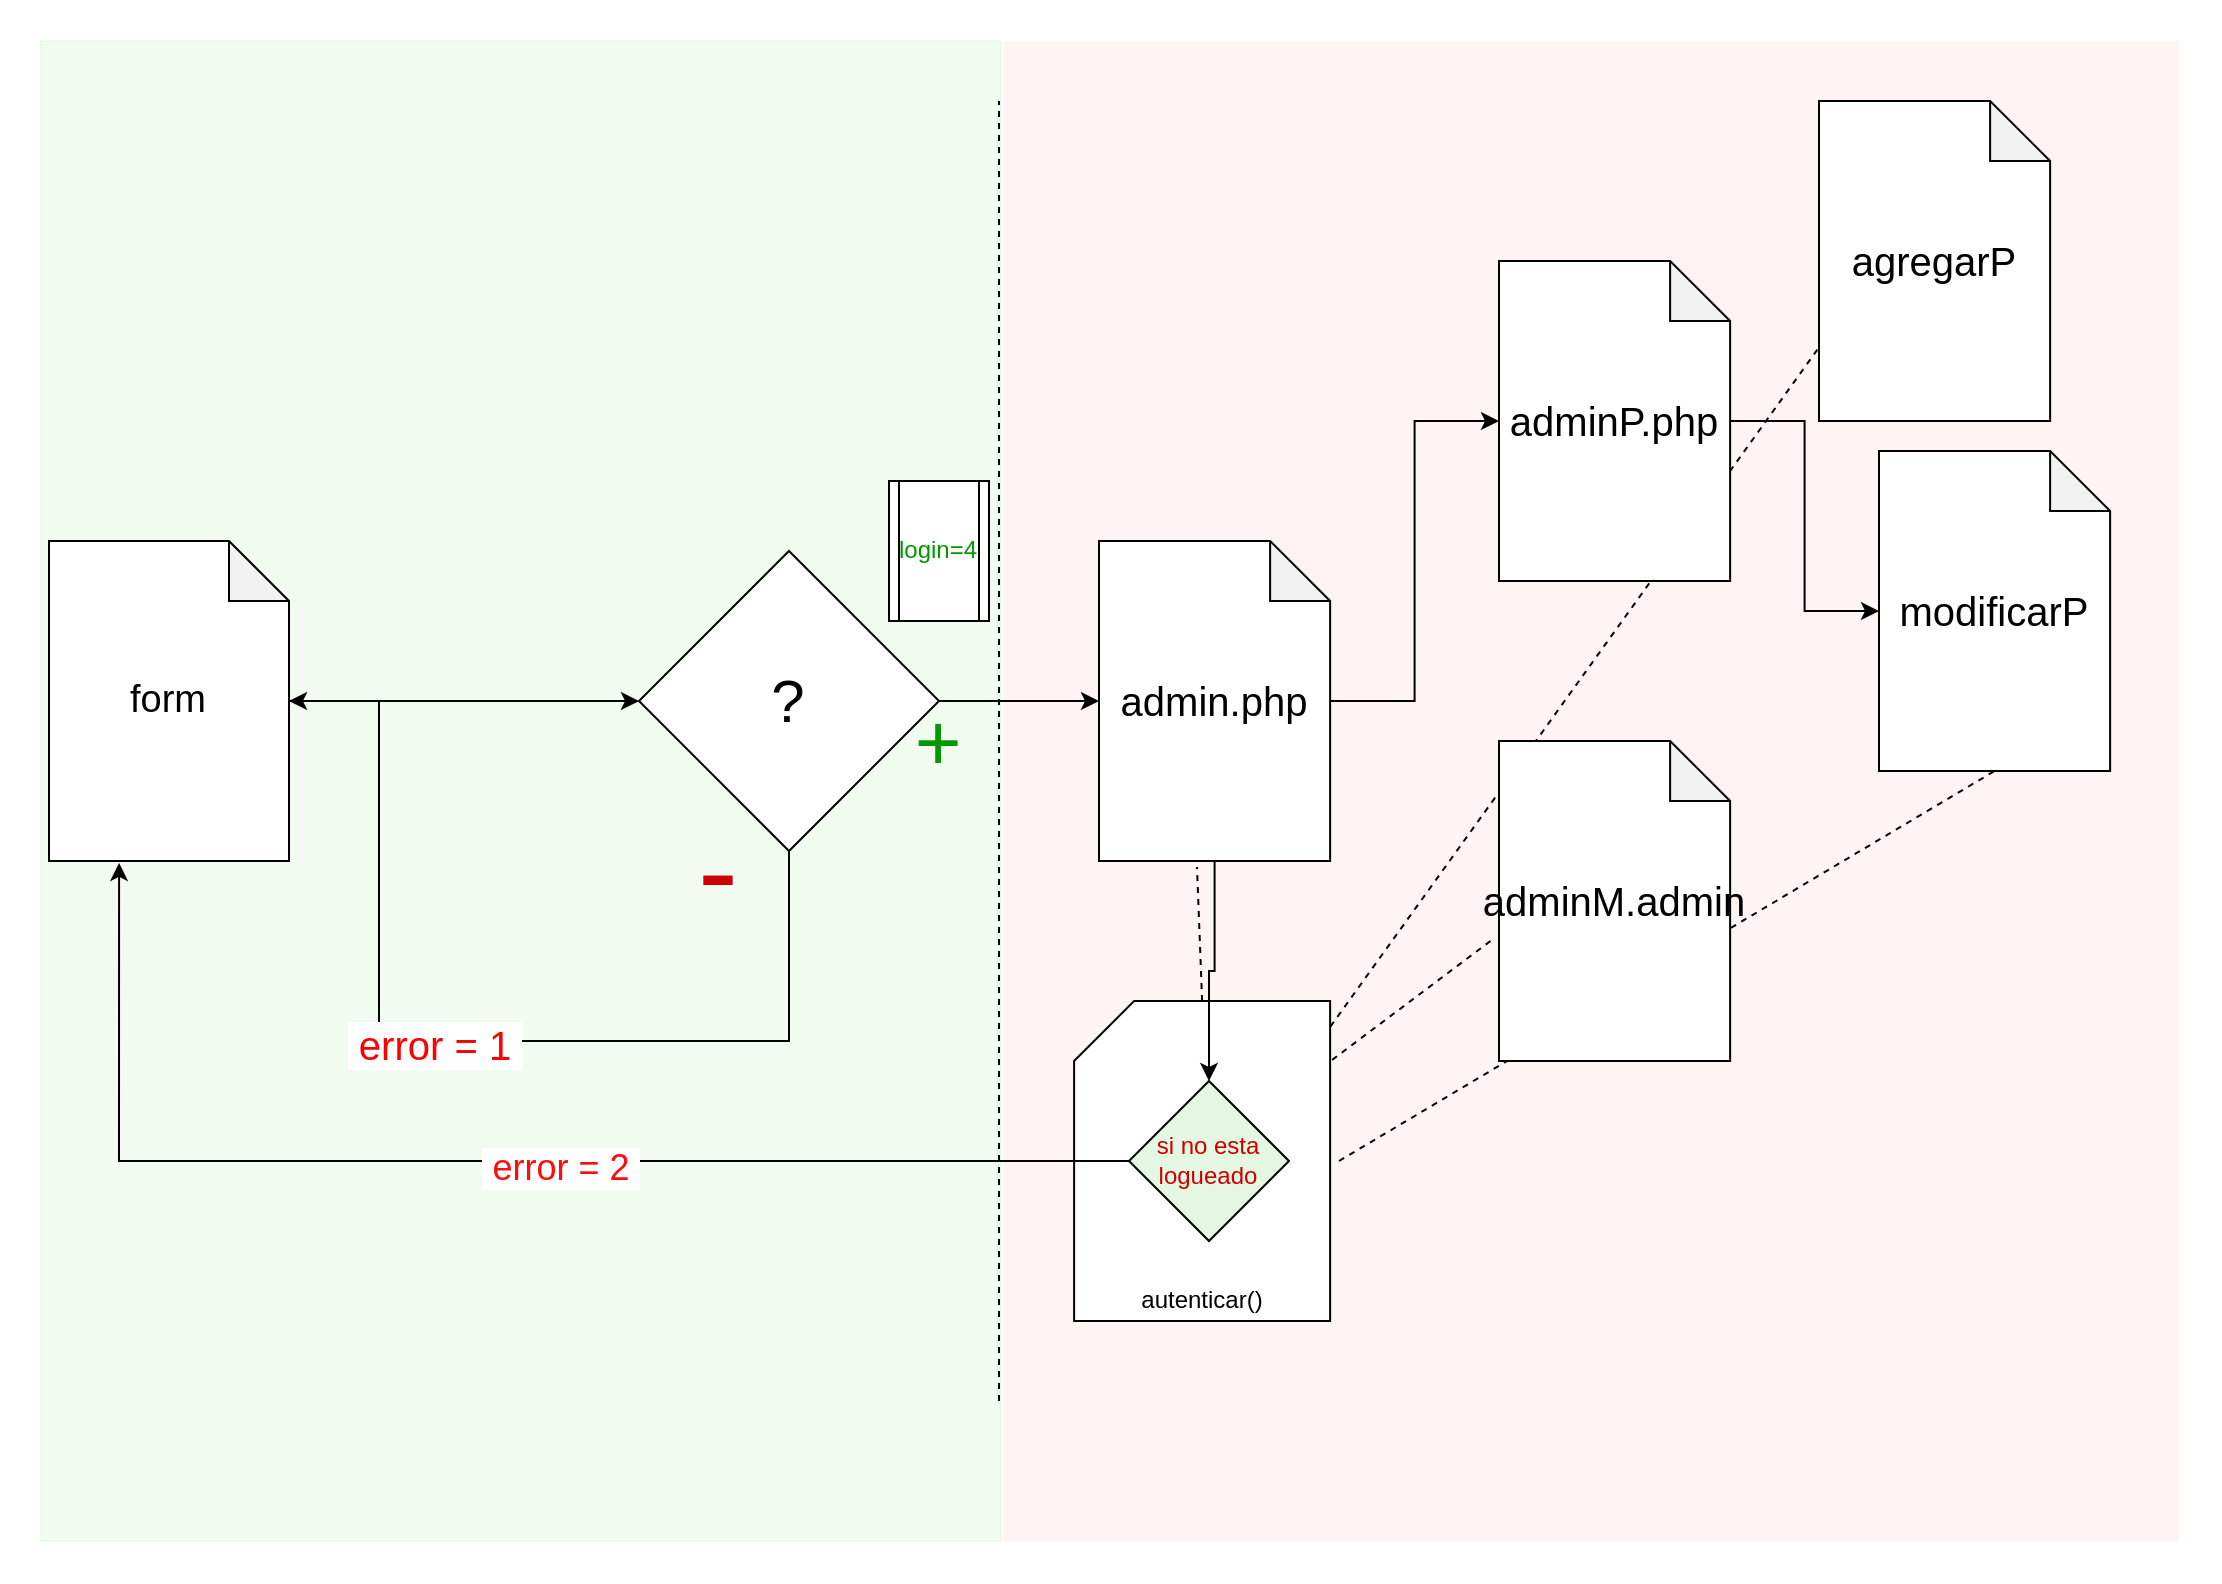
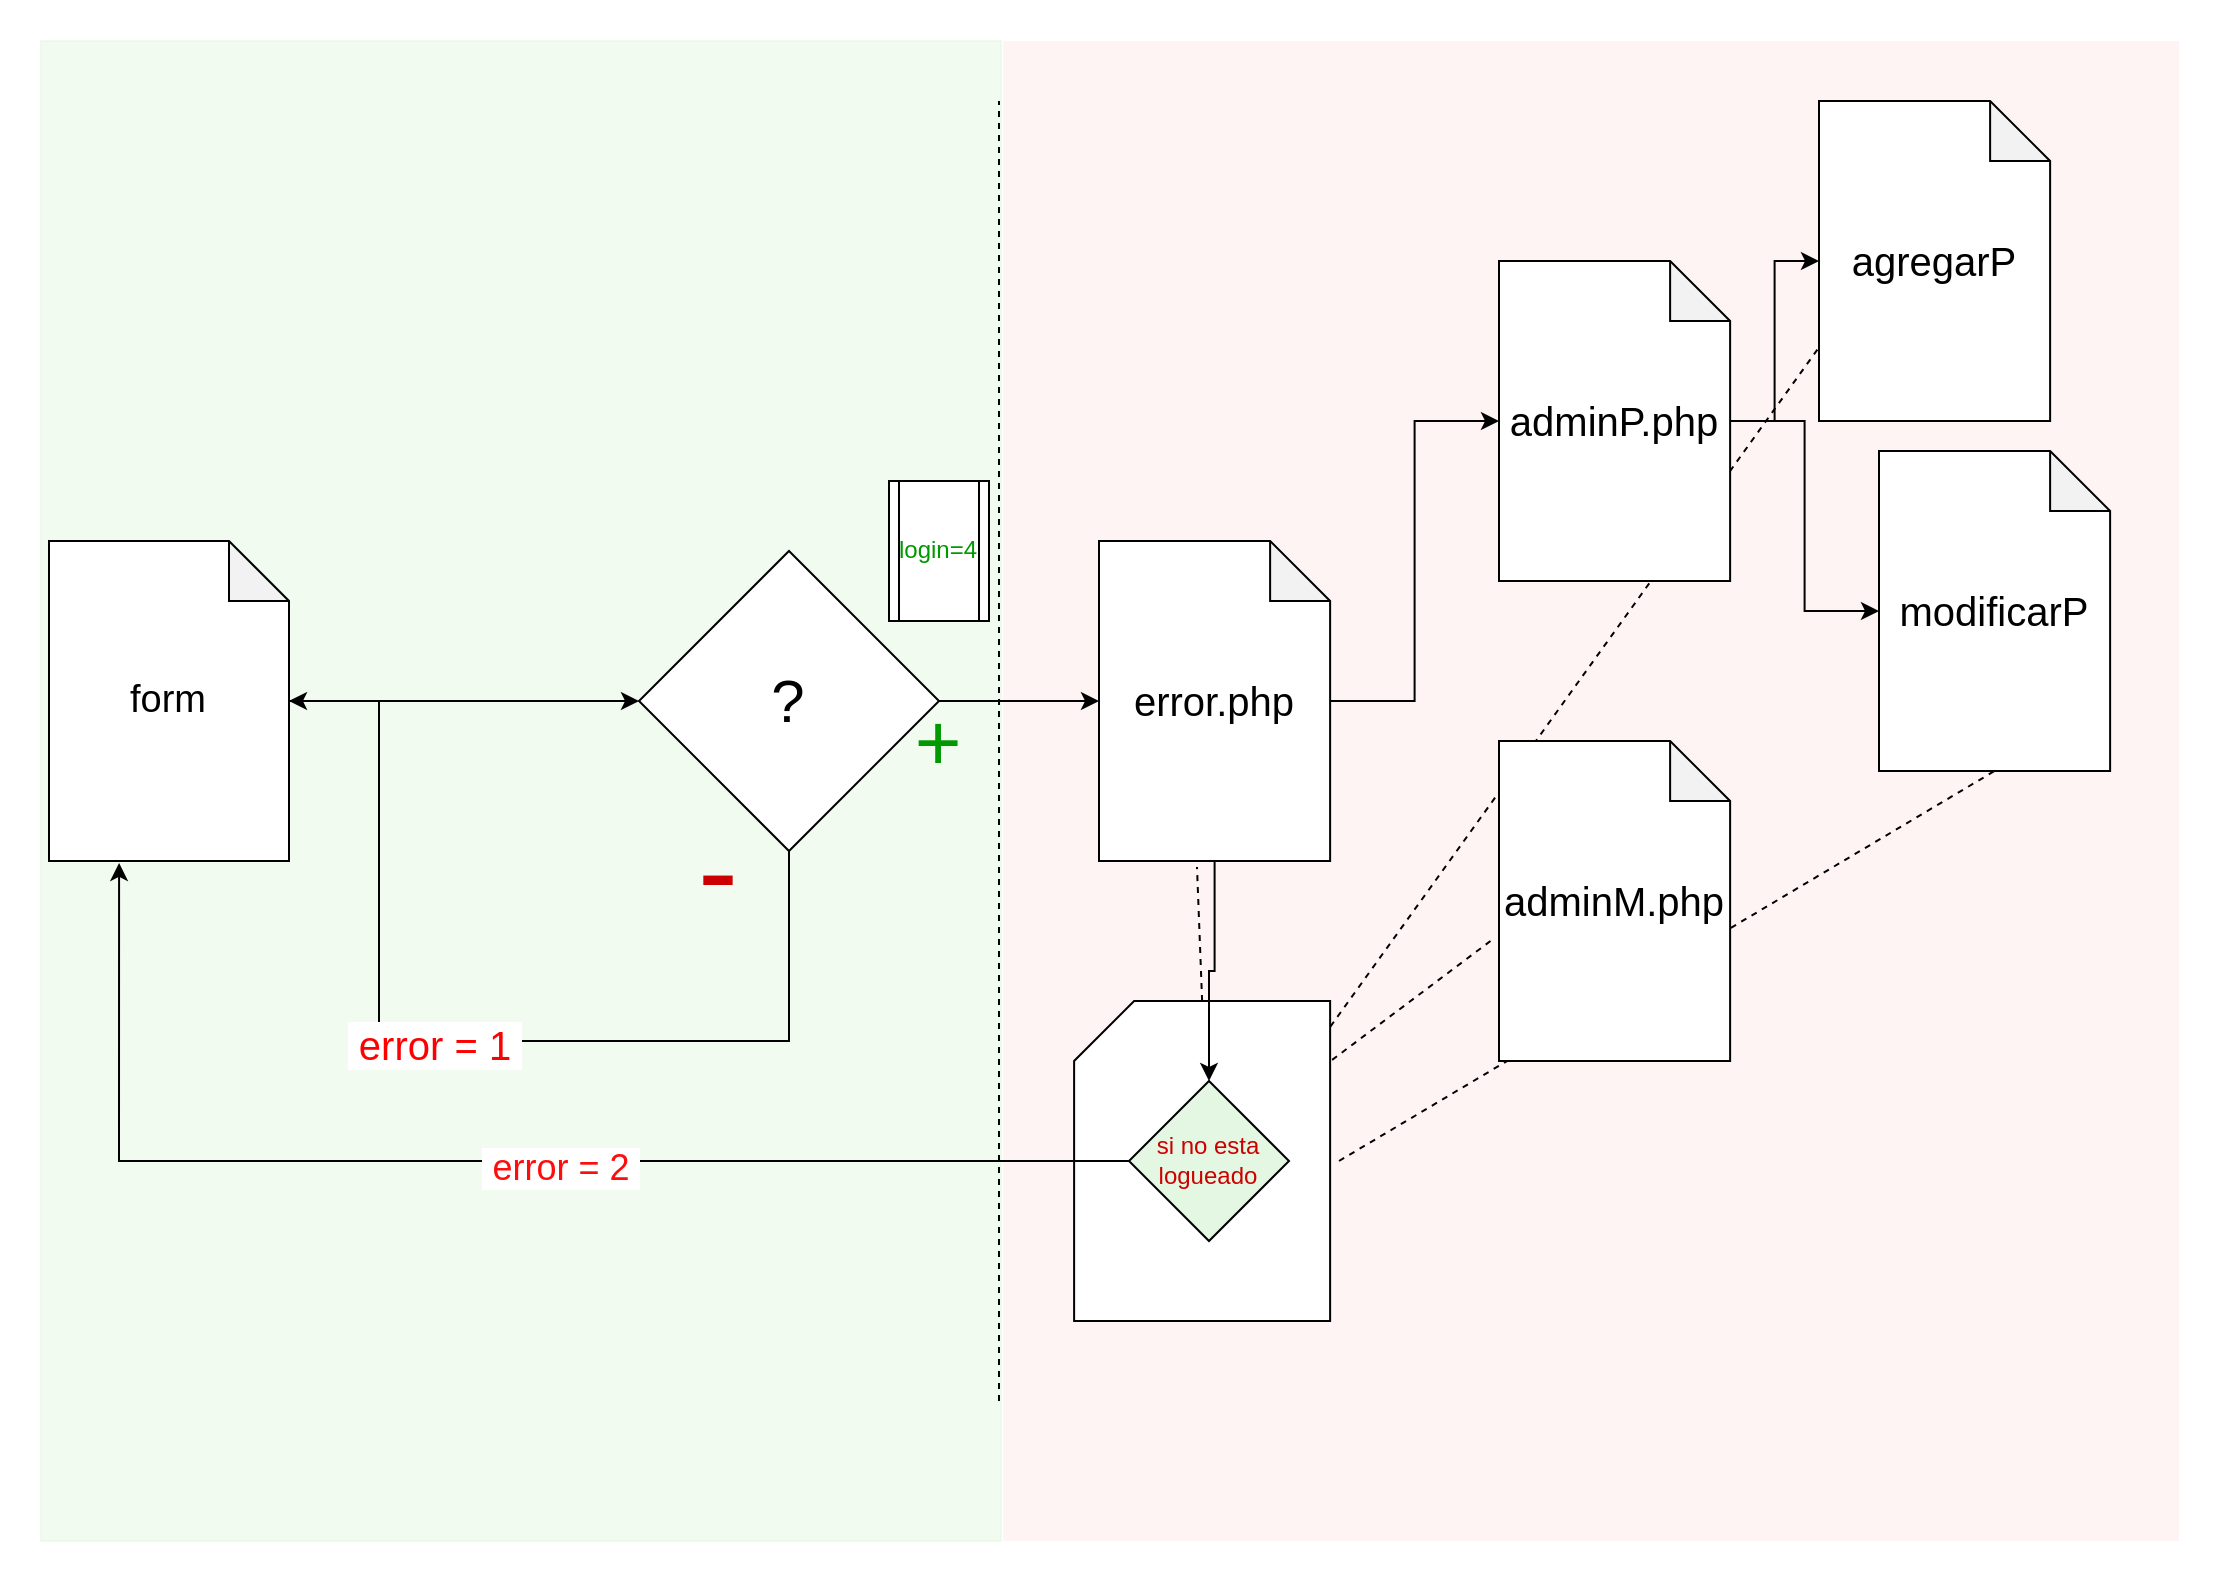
none -> (1775, 316)
(1215, 701) -> (1215, 701)
(1615, 901) -> (1615, 901)
(1202, 1301) -> none
